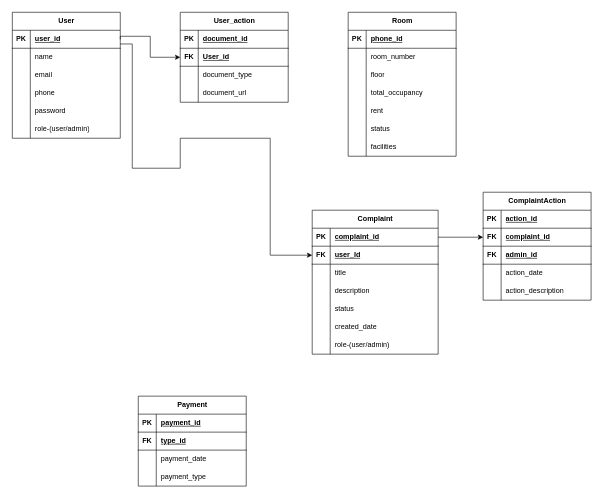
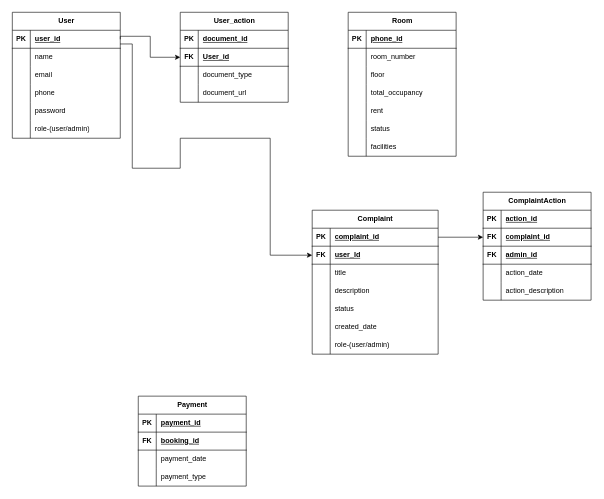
(174, 441) -> (179, 441)
